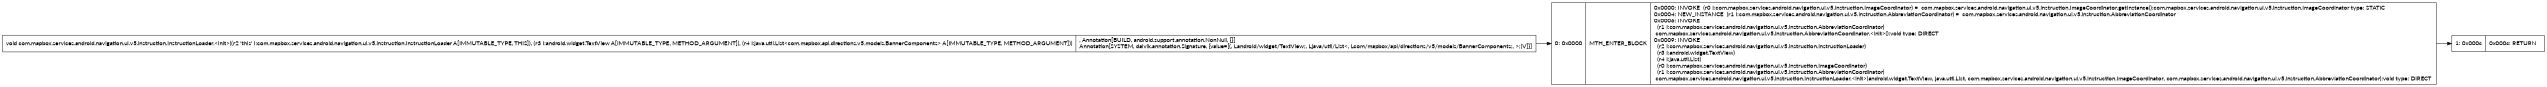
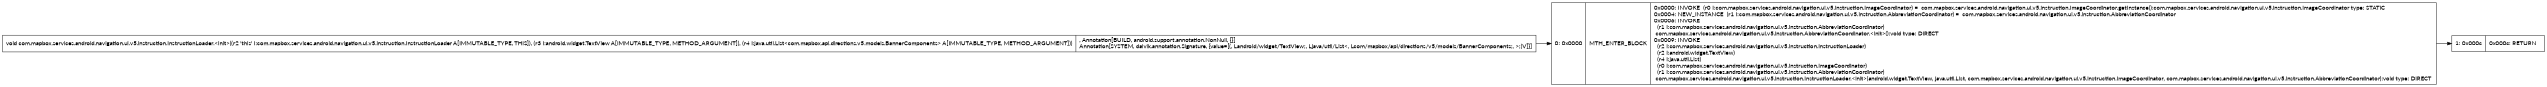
(1695, 53) -> (1695, 53)
